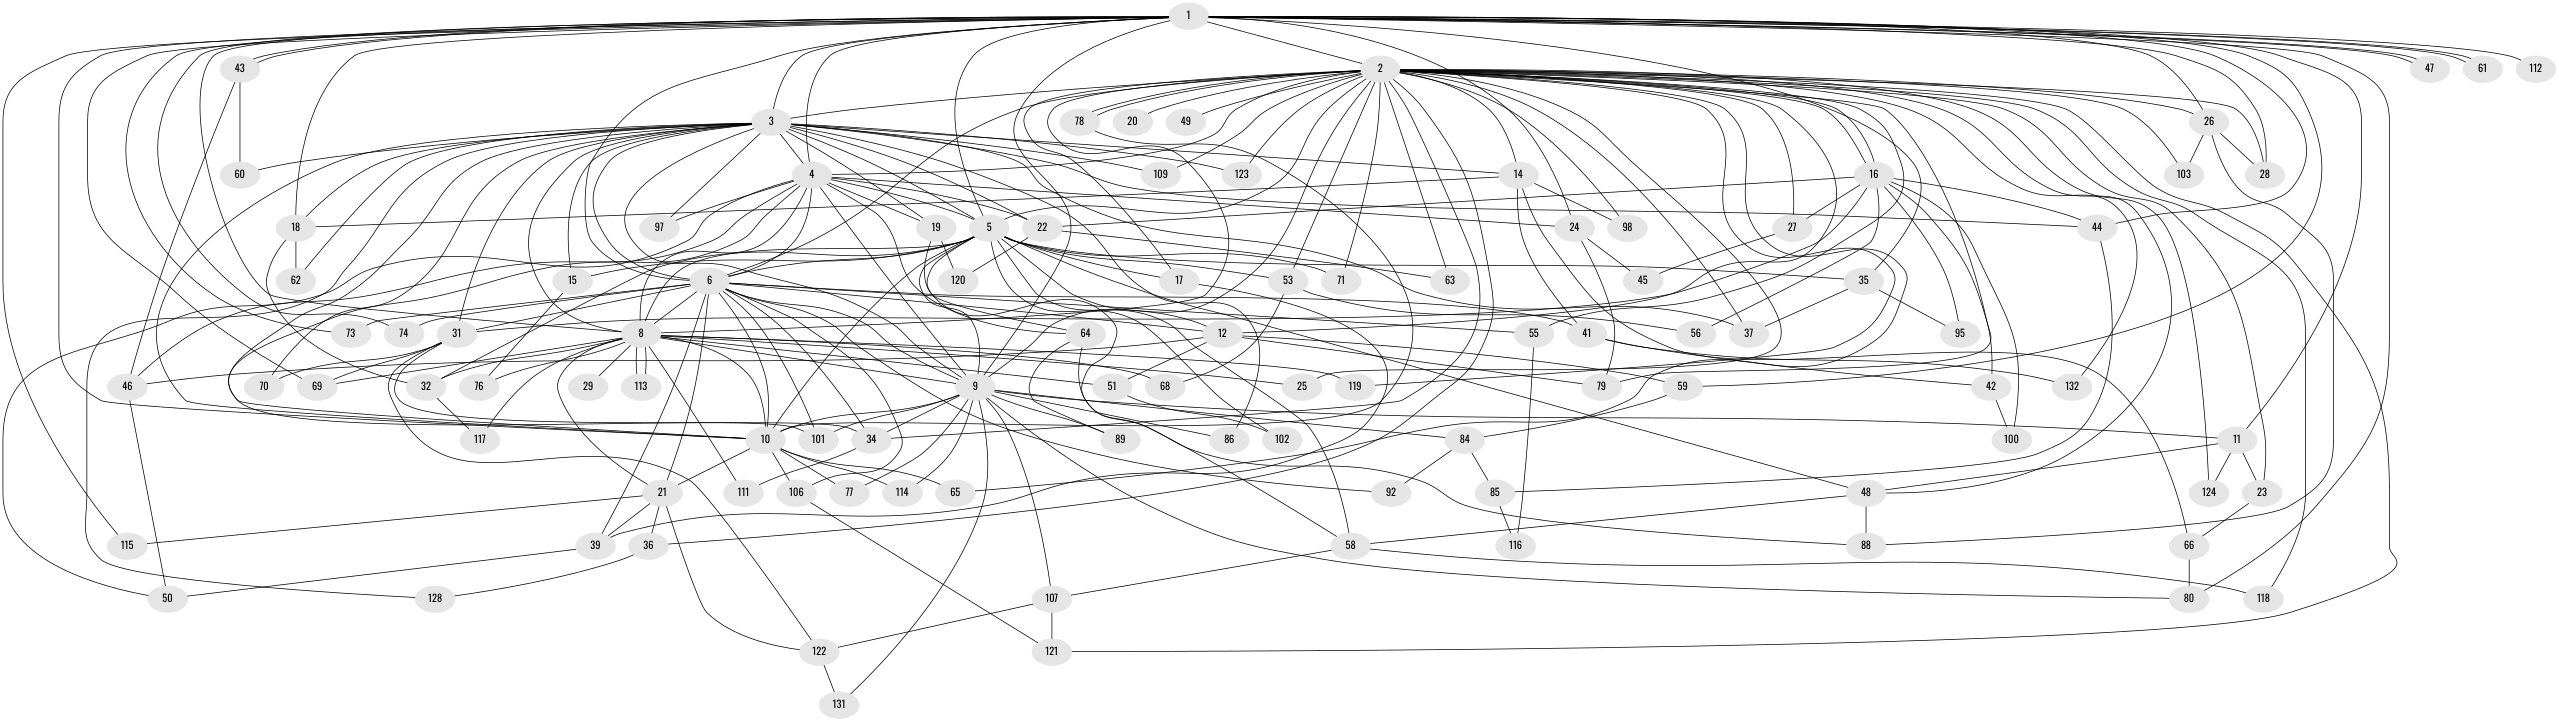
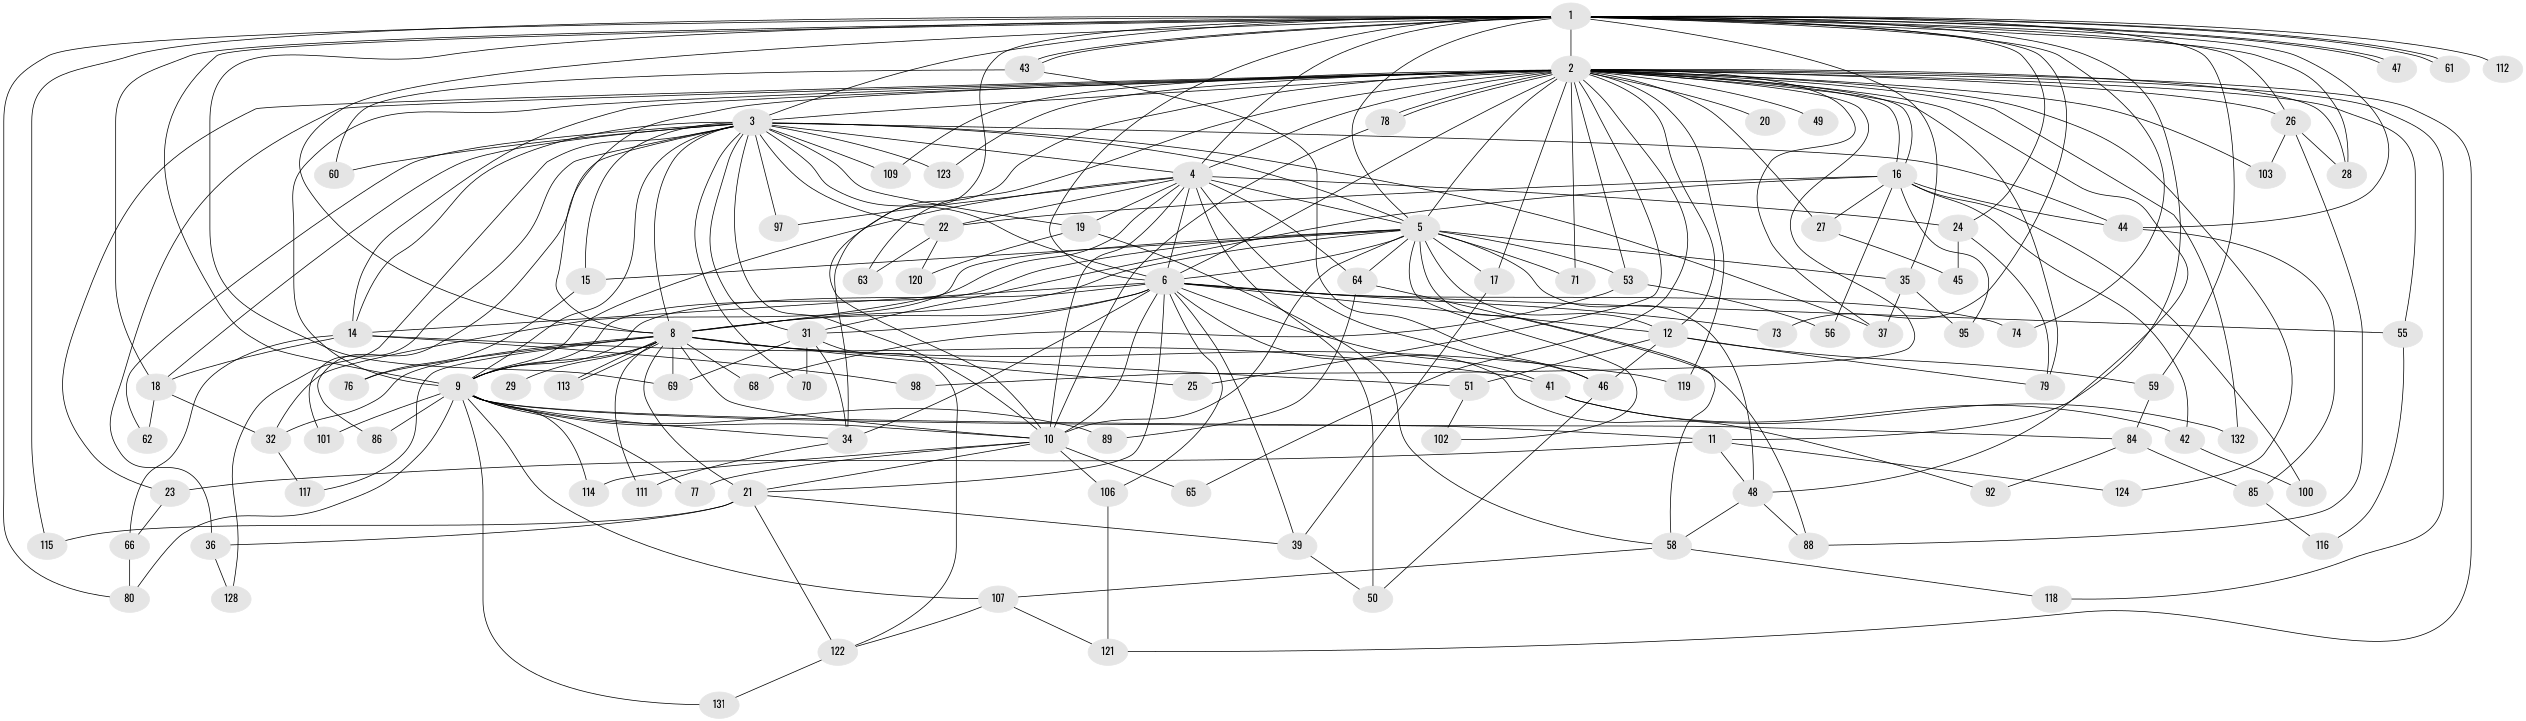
(785, 367) -> (759, 308)
